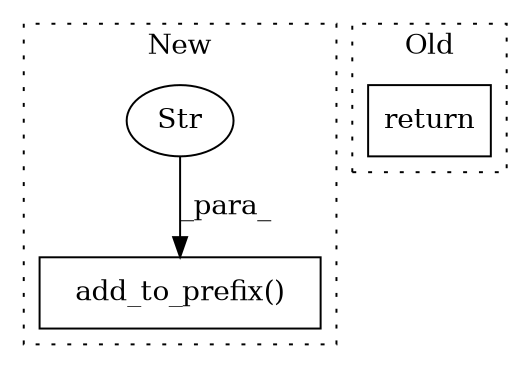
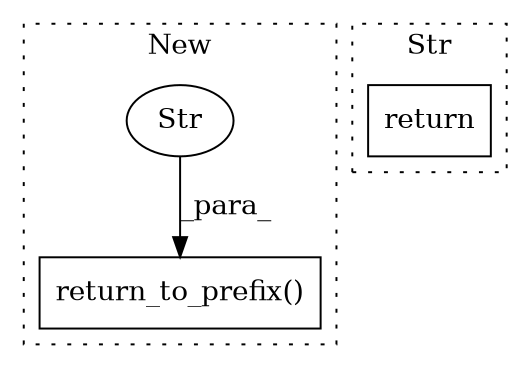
(429, 47) -> (429, 47)
(180, 293) -> (180, 293)
